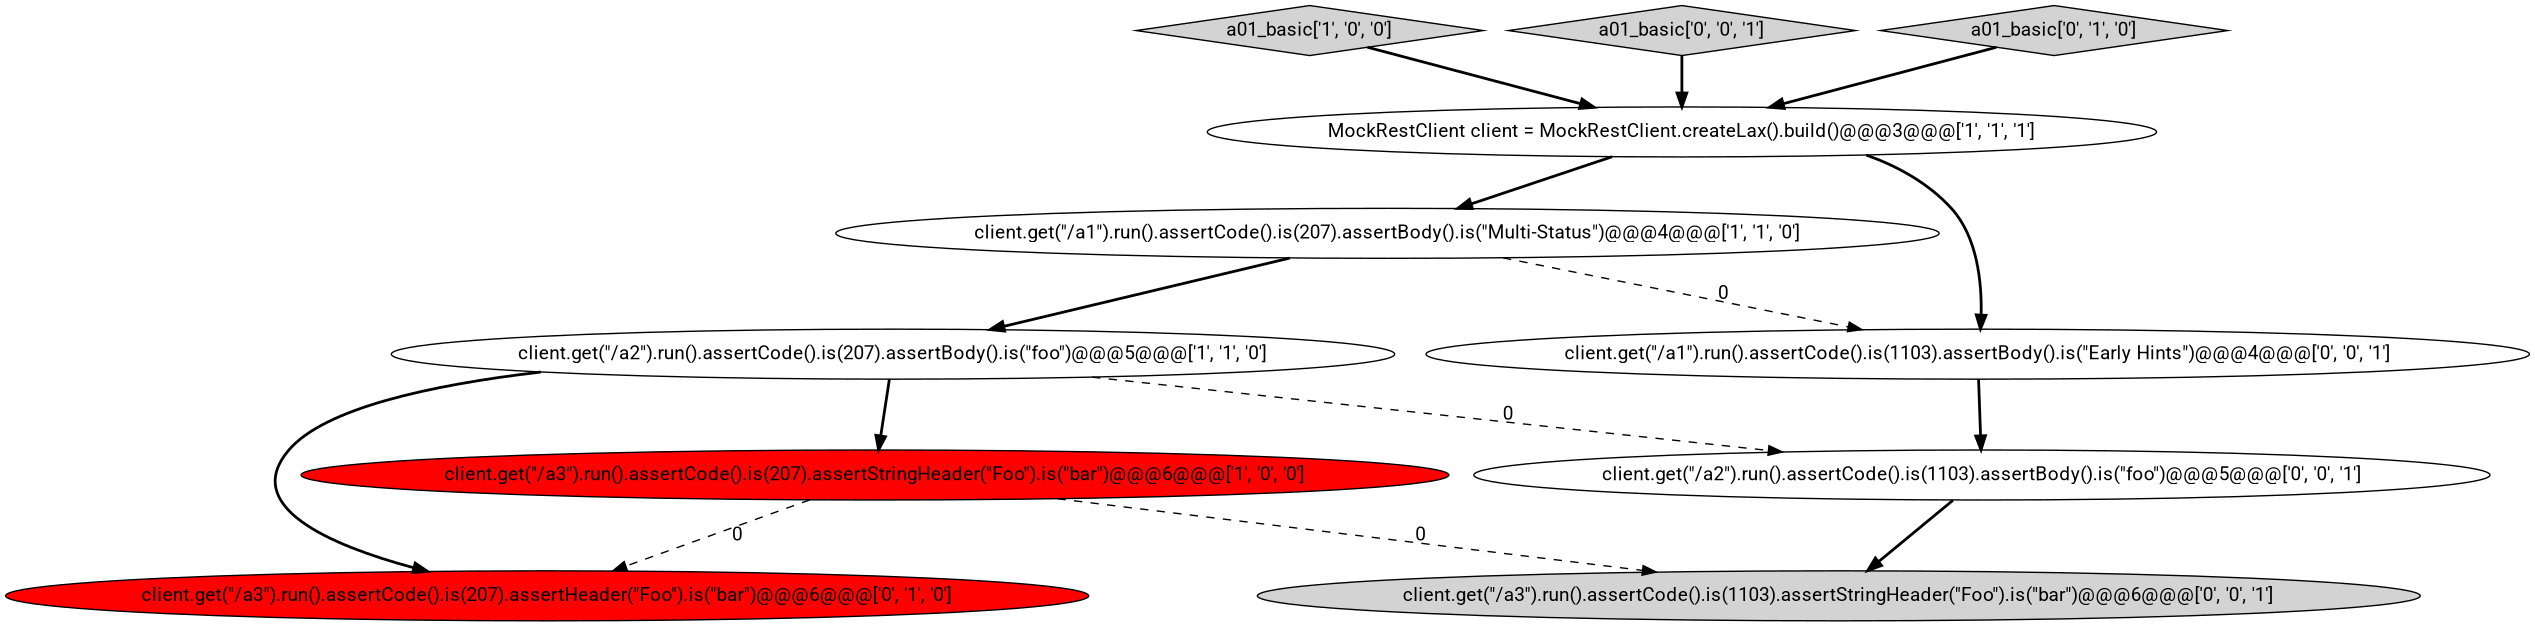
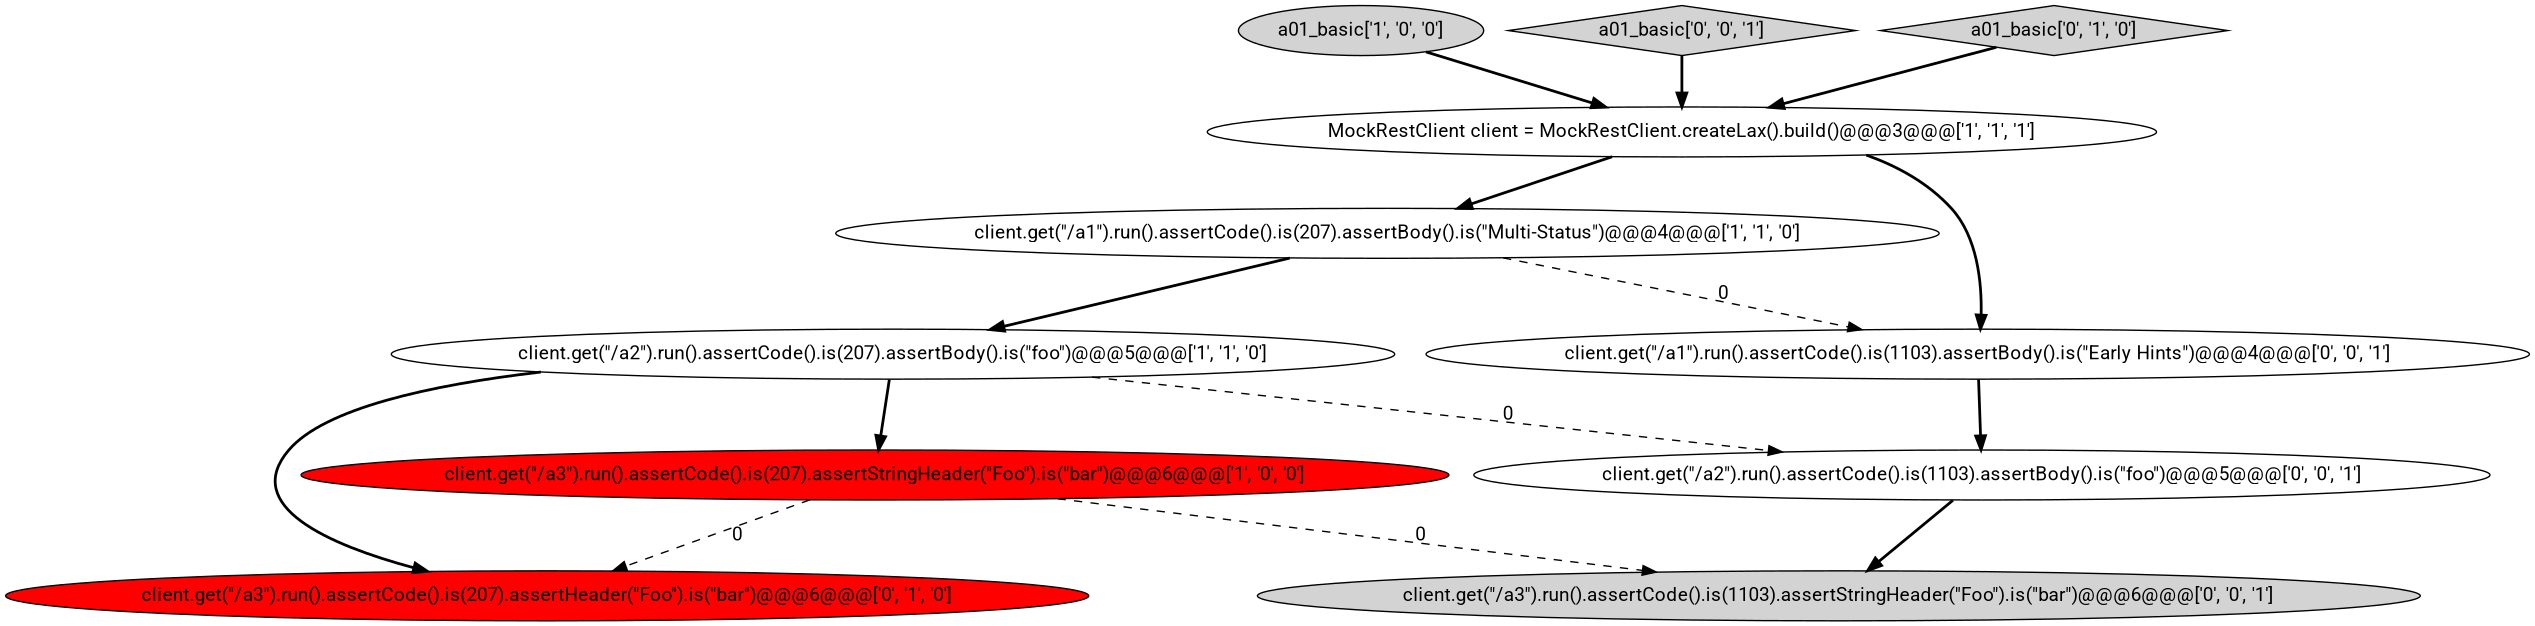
(1310, 31) -> (1361, 31)
